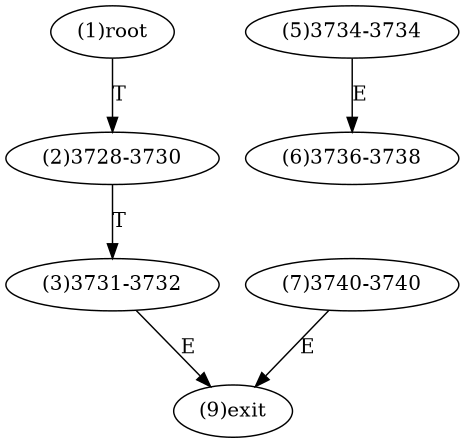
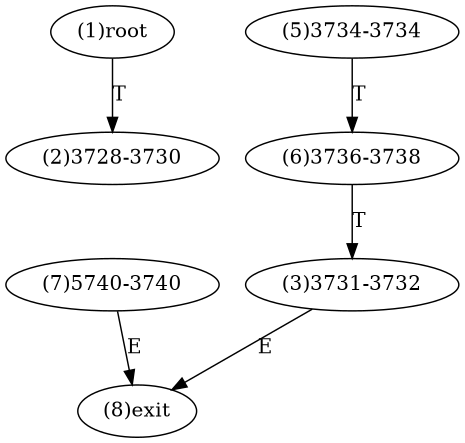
(360, 95) -> (359, 95)
(113, 214) -> (352, 214)
(352, 285) -> (113, 285)
(233, 411) -> (137, 411)
